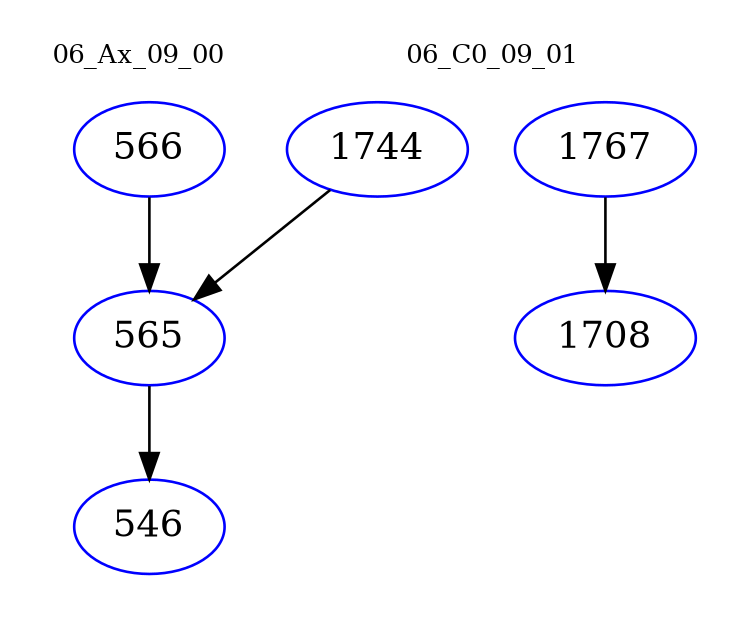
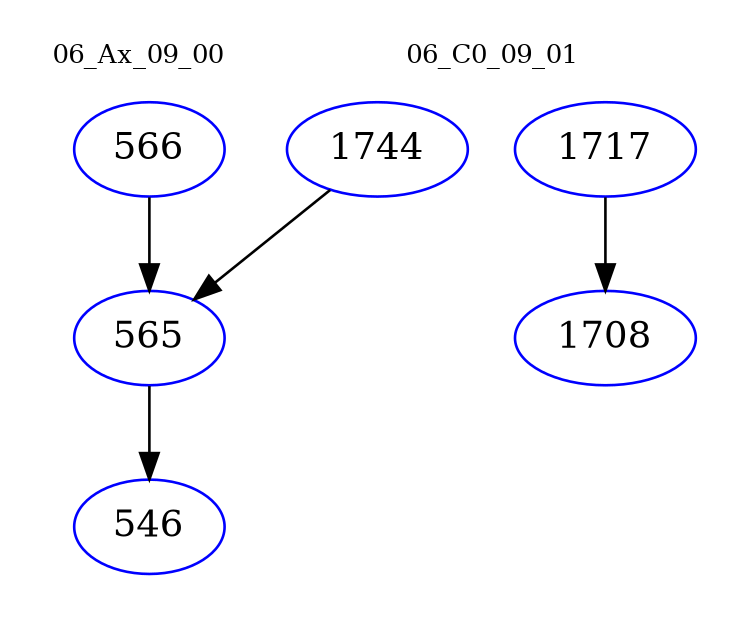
(605, 149) -> (605, 149)
